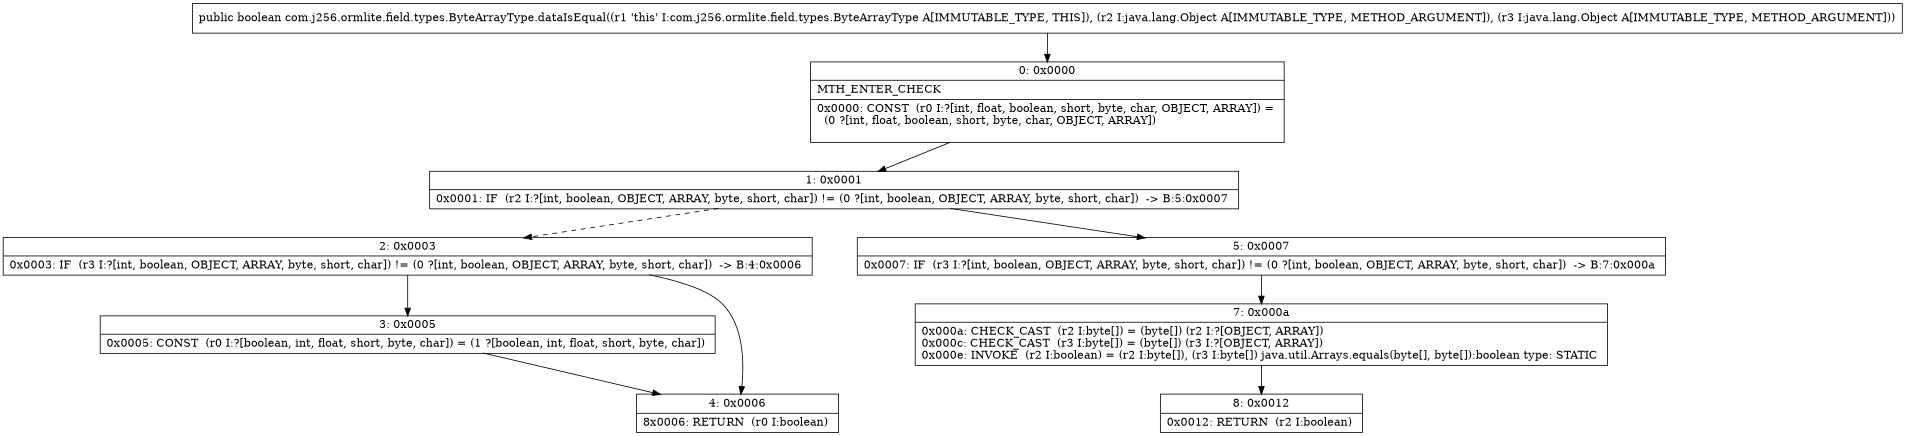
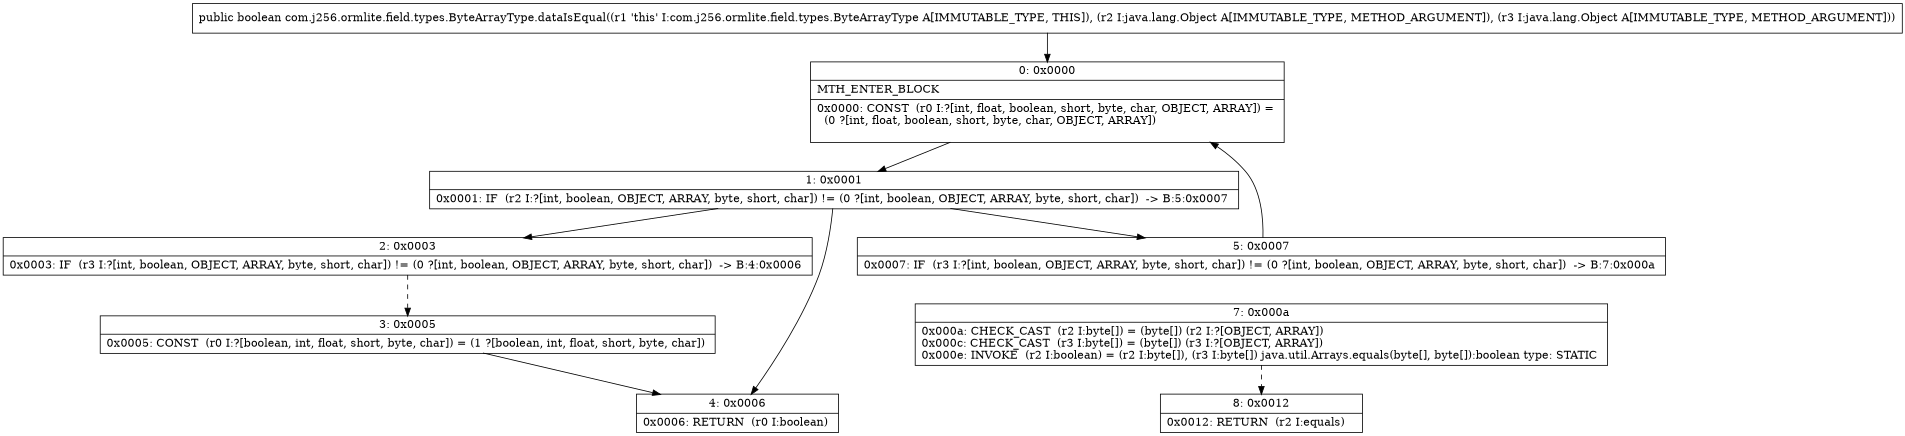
(879, 89) -> (878, 89)
(625, 223) -> (625, 223)
(1261, 285) -> (1254, 185)
(408, 291) -> (408, 291)
(725, 307) -> (807, 303)
(1261, 376) -> (1261, 376)
(738, 422) -> (738, 422)
(1261, 422) -> (1258, 422)
